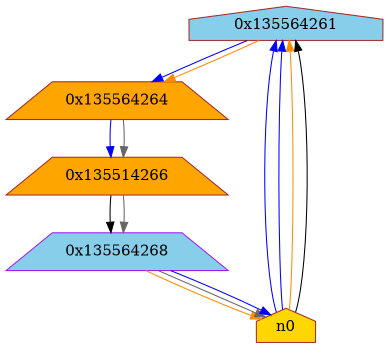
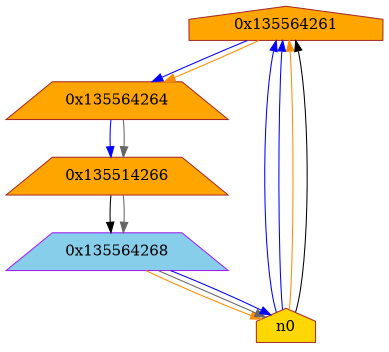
(286, 25) -> (286, 25)
